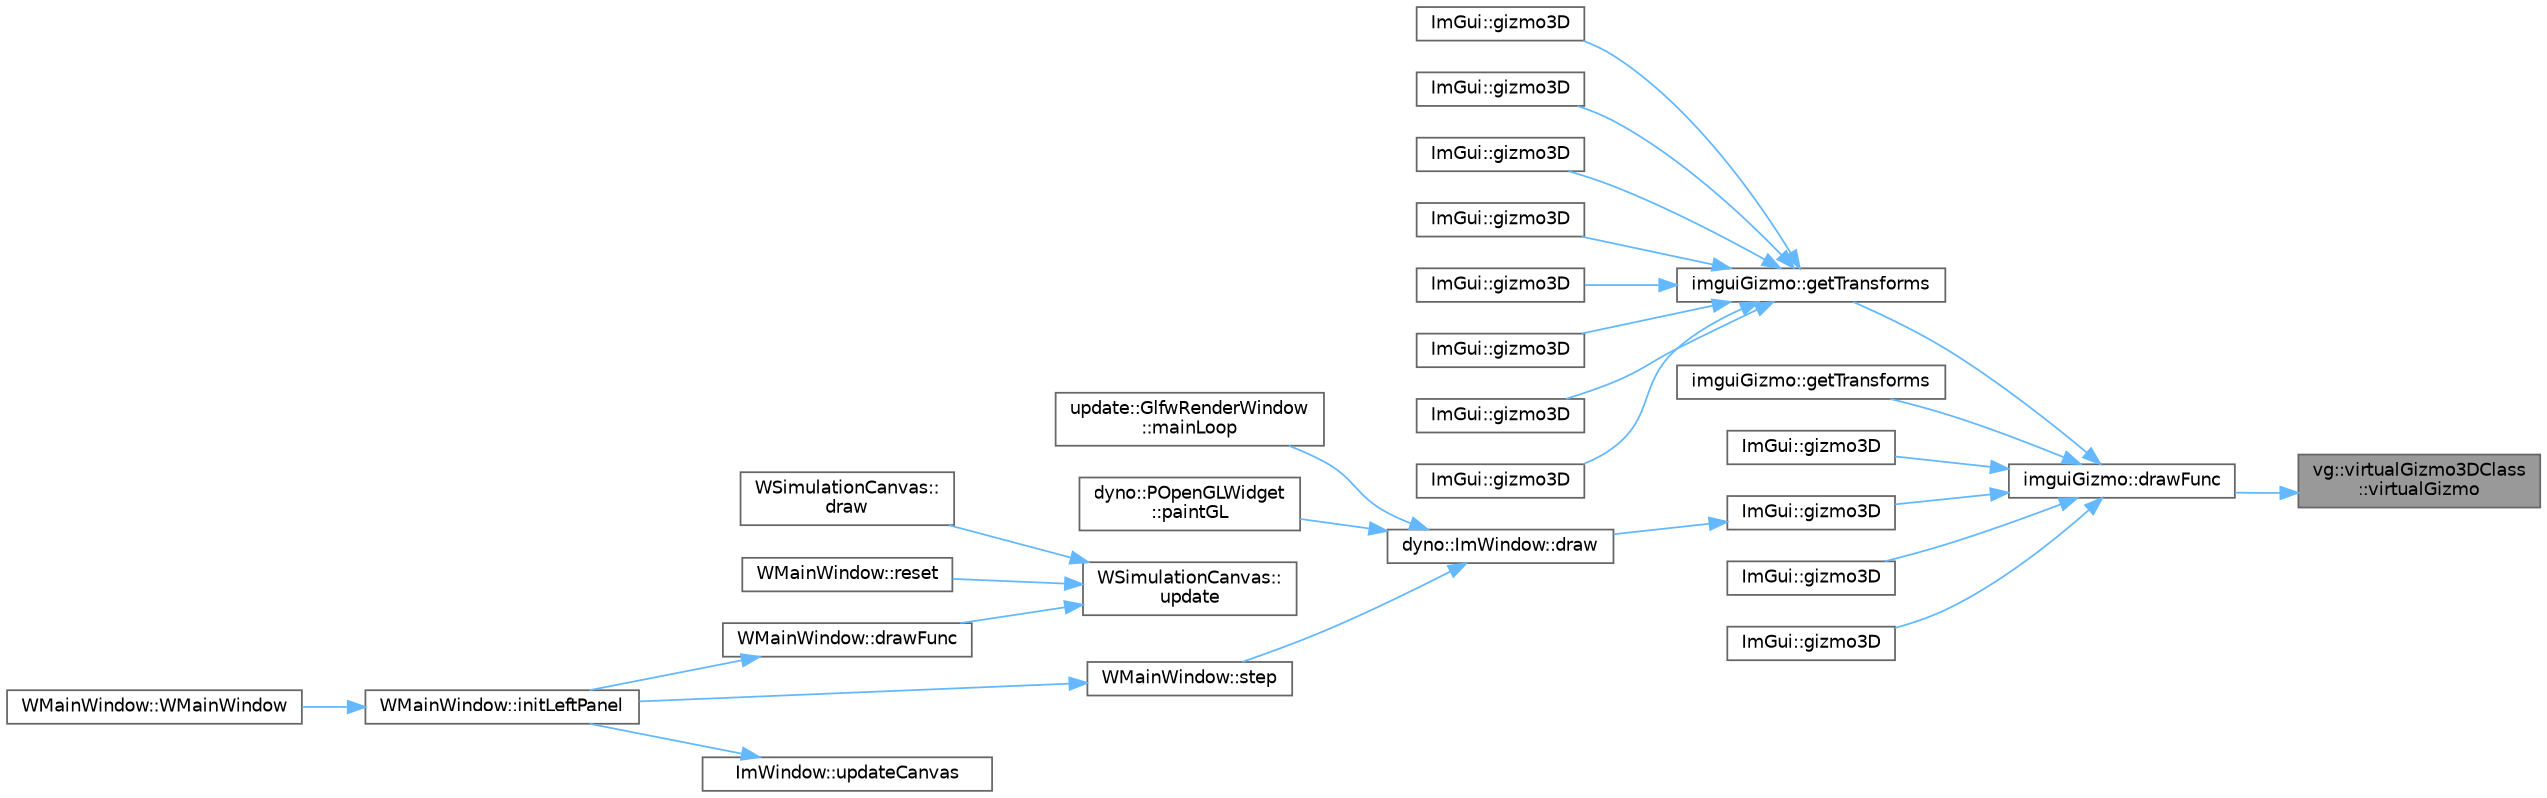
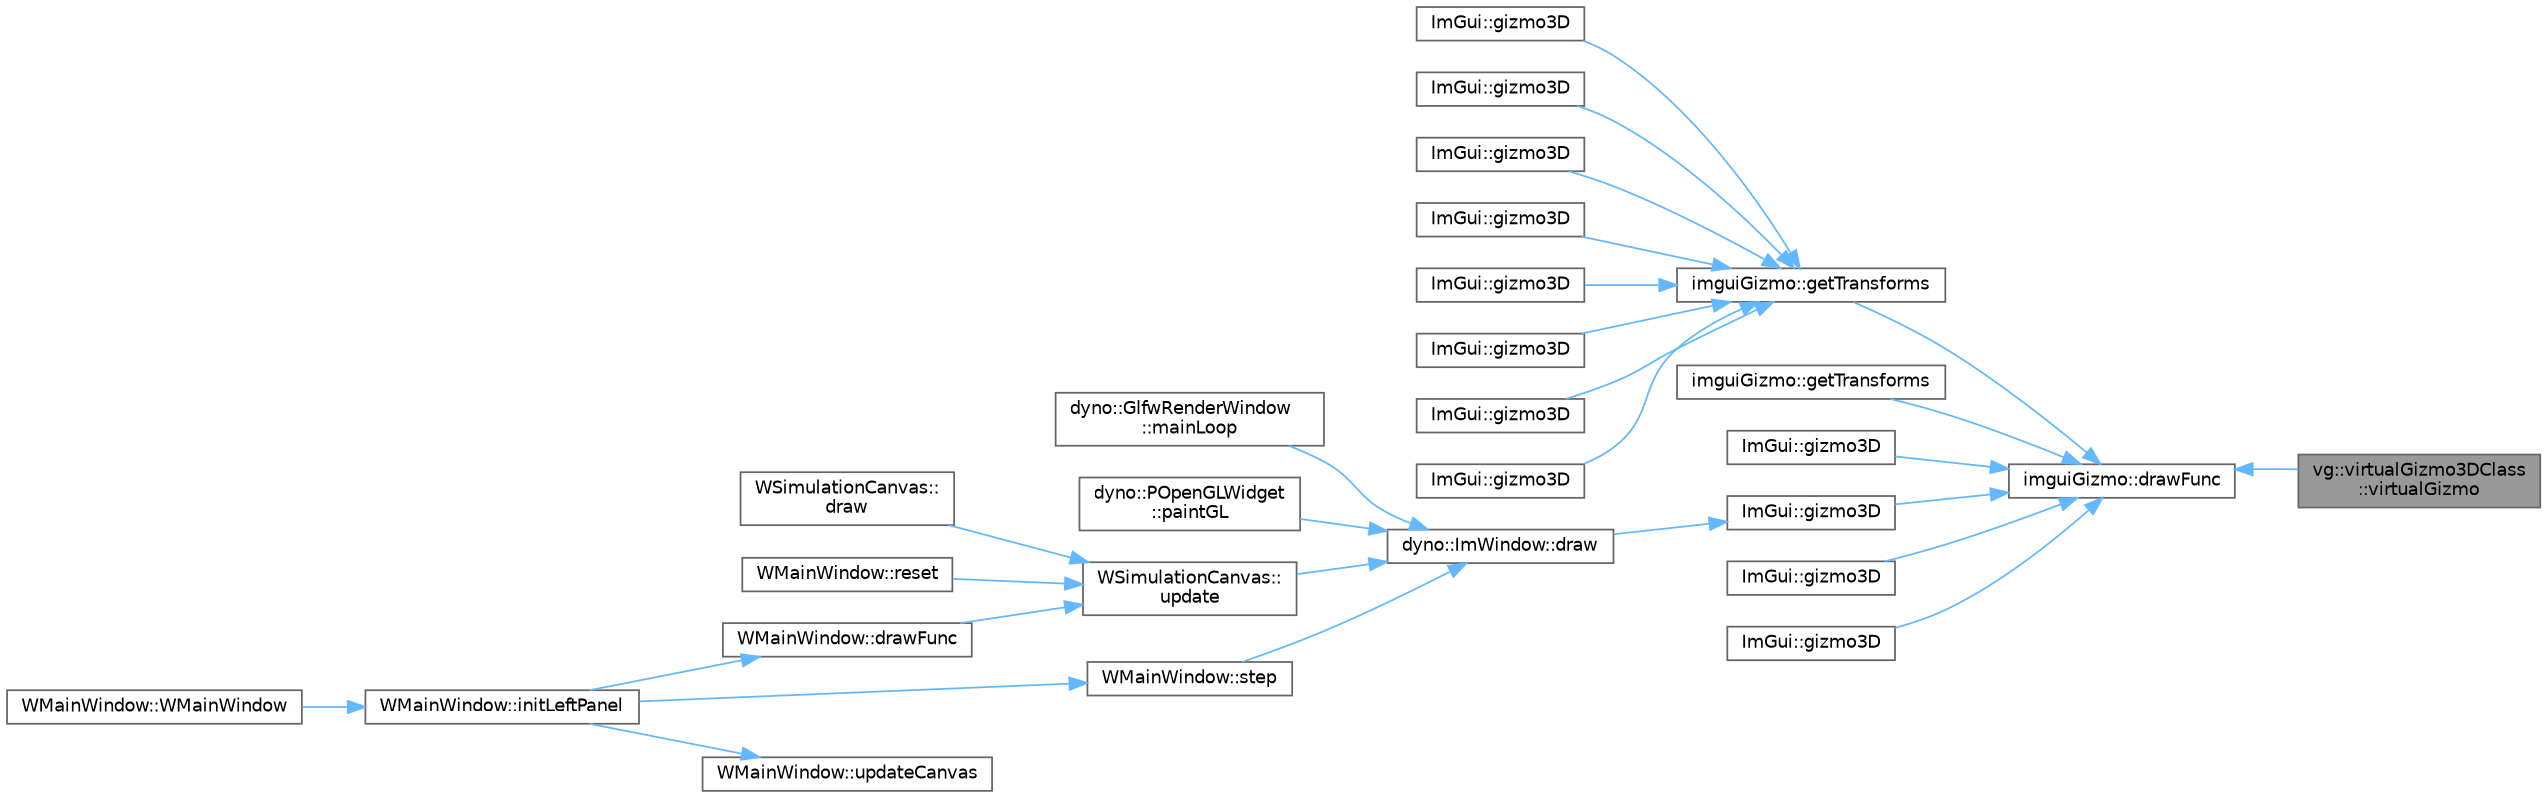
(1190, 419) -> (1190, 419)
(2258, 493) -> (2276, 469)
none -> (1333, 569)
(847, 774) -> (847, 774)
